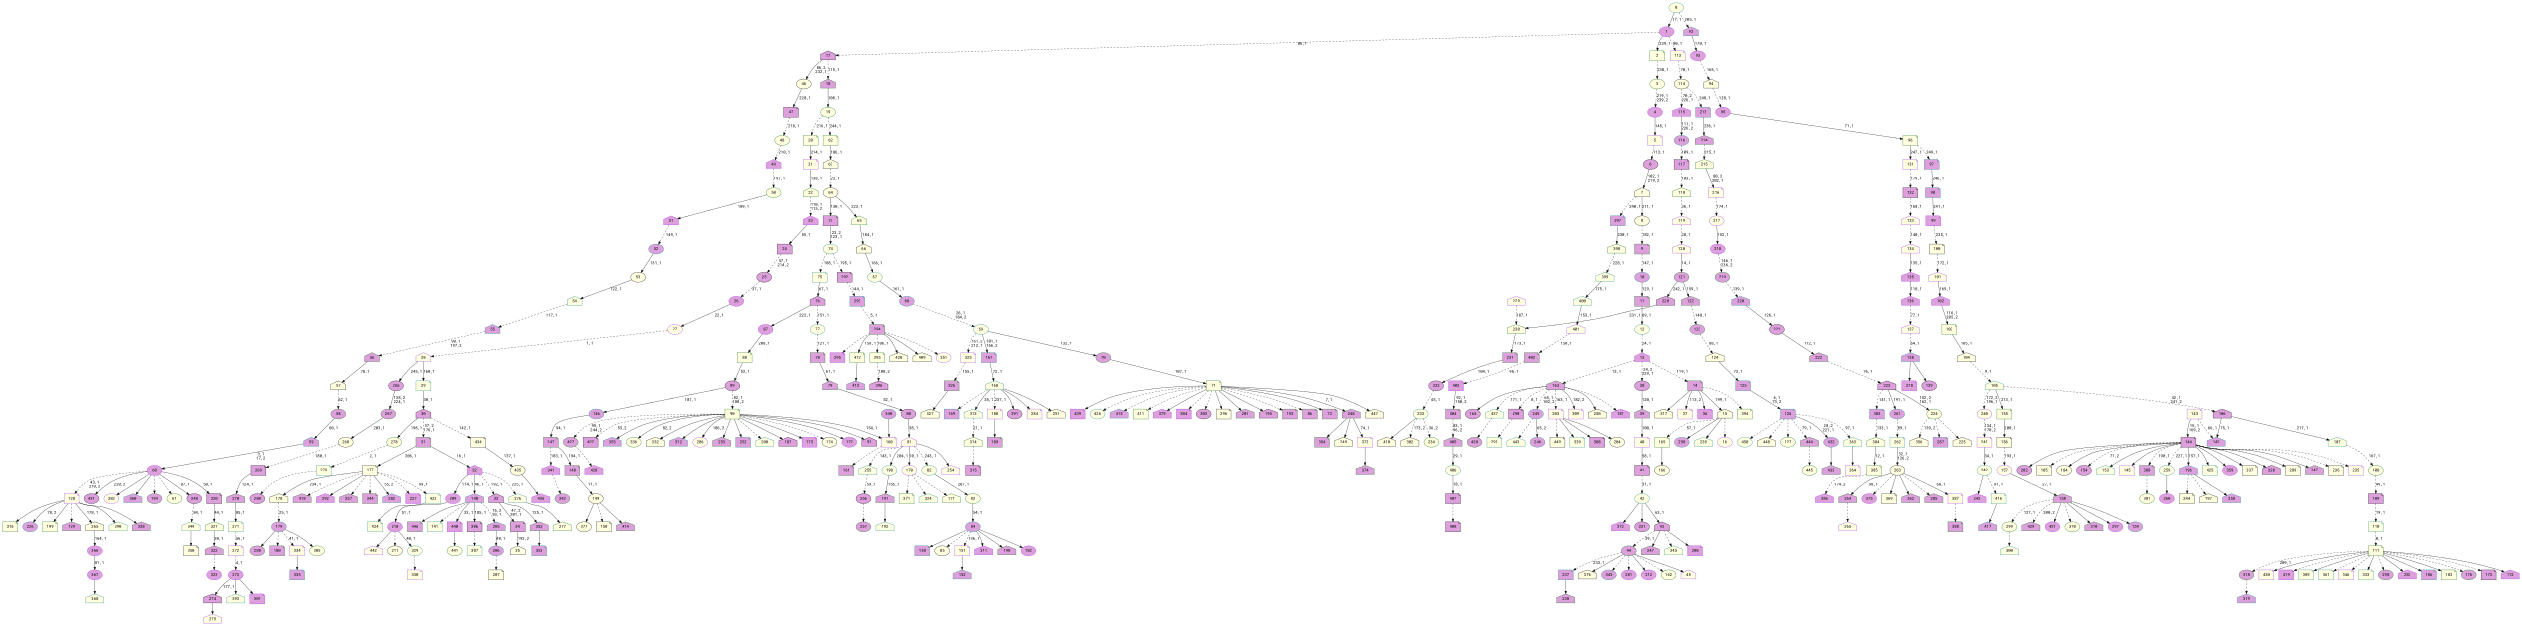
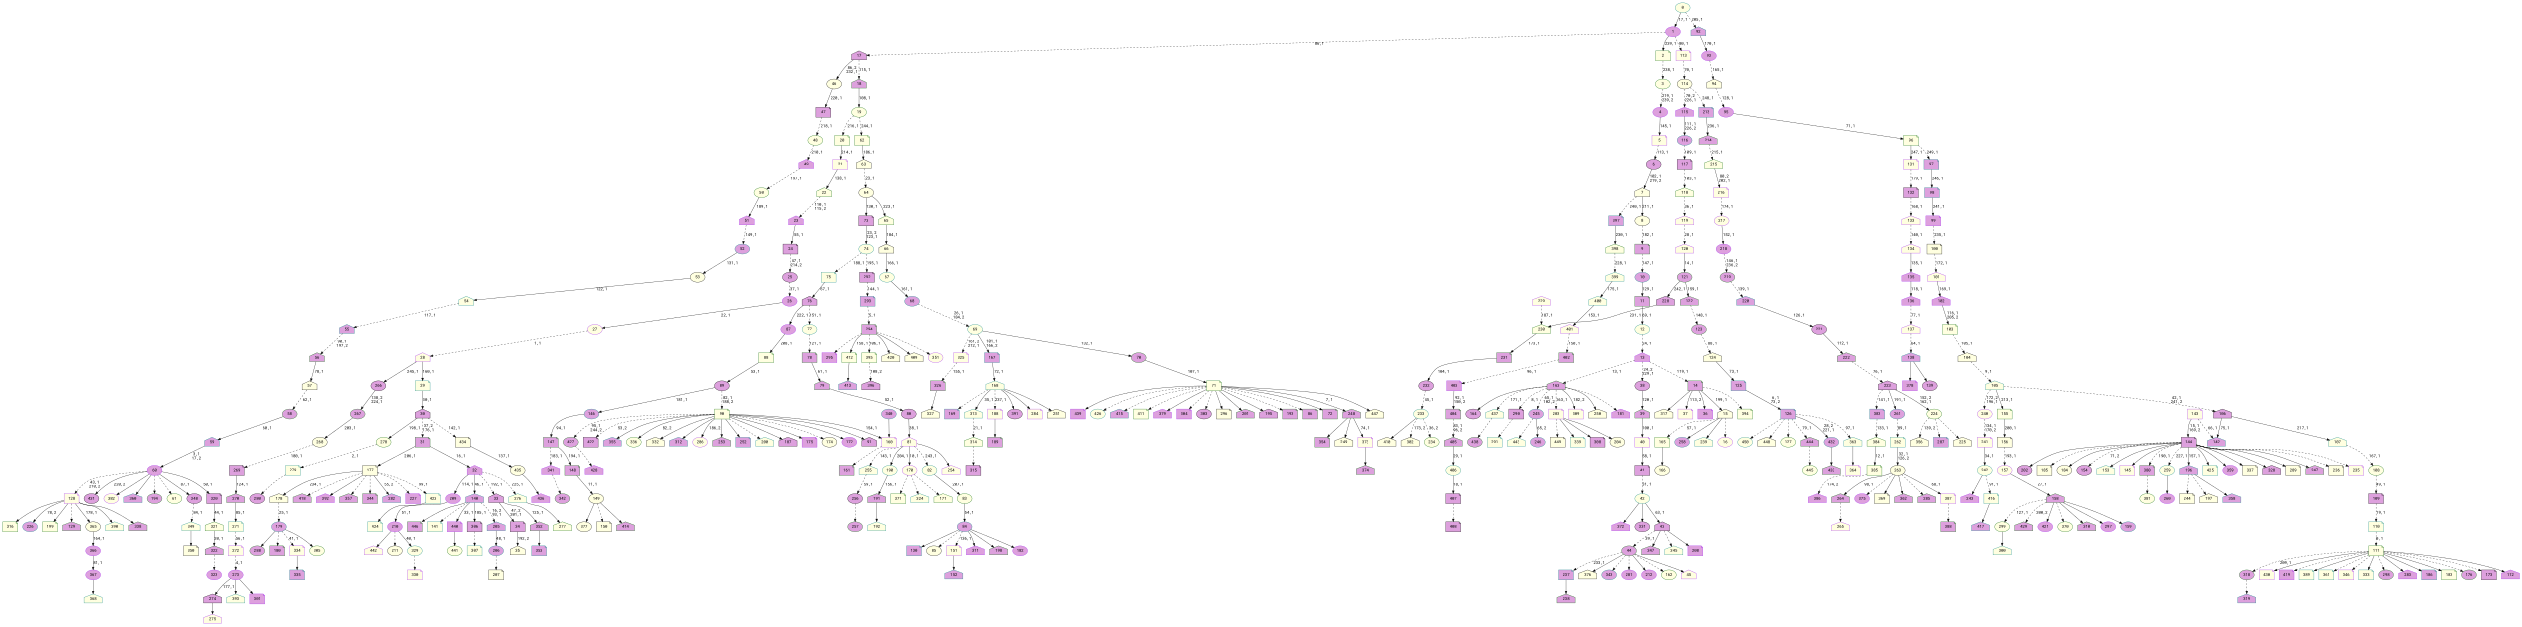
(1957, 343) -> (1958, 343)
(95, 527) -> (93, 527)
(2009, 537) -> (2002, 537)
